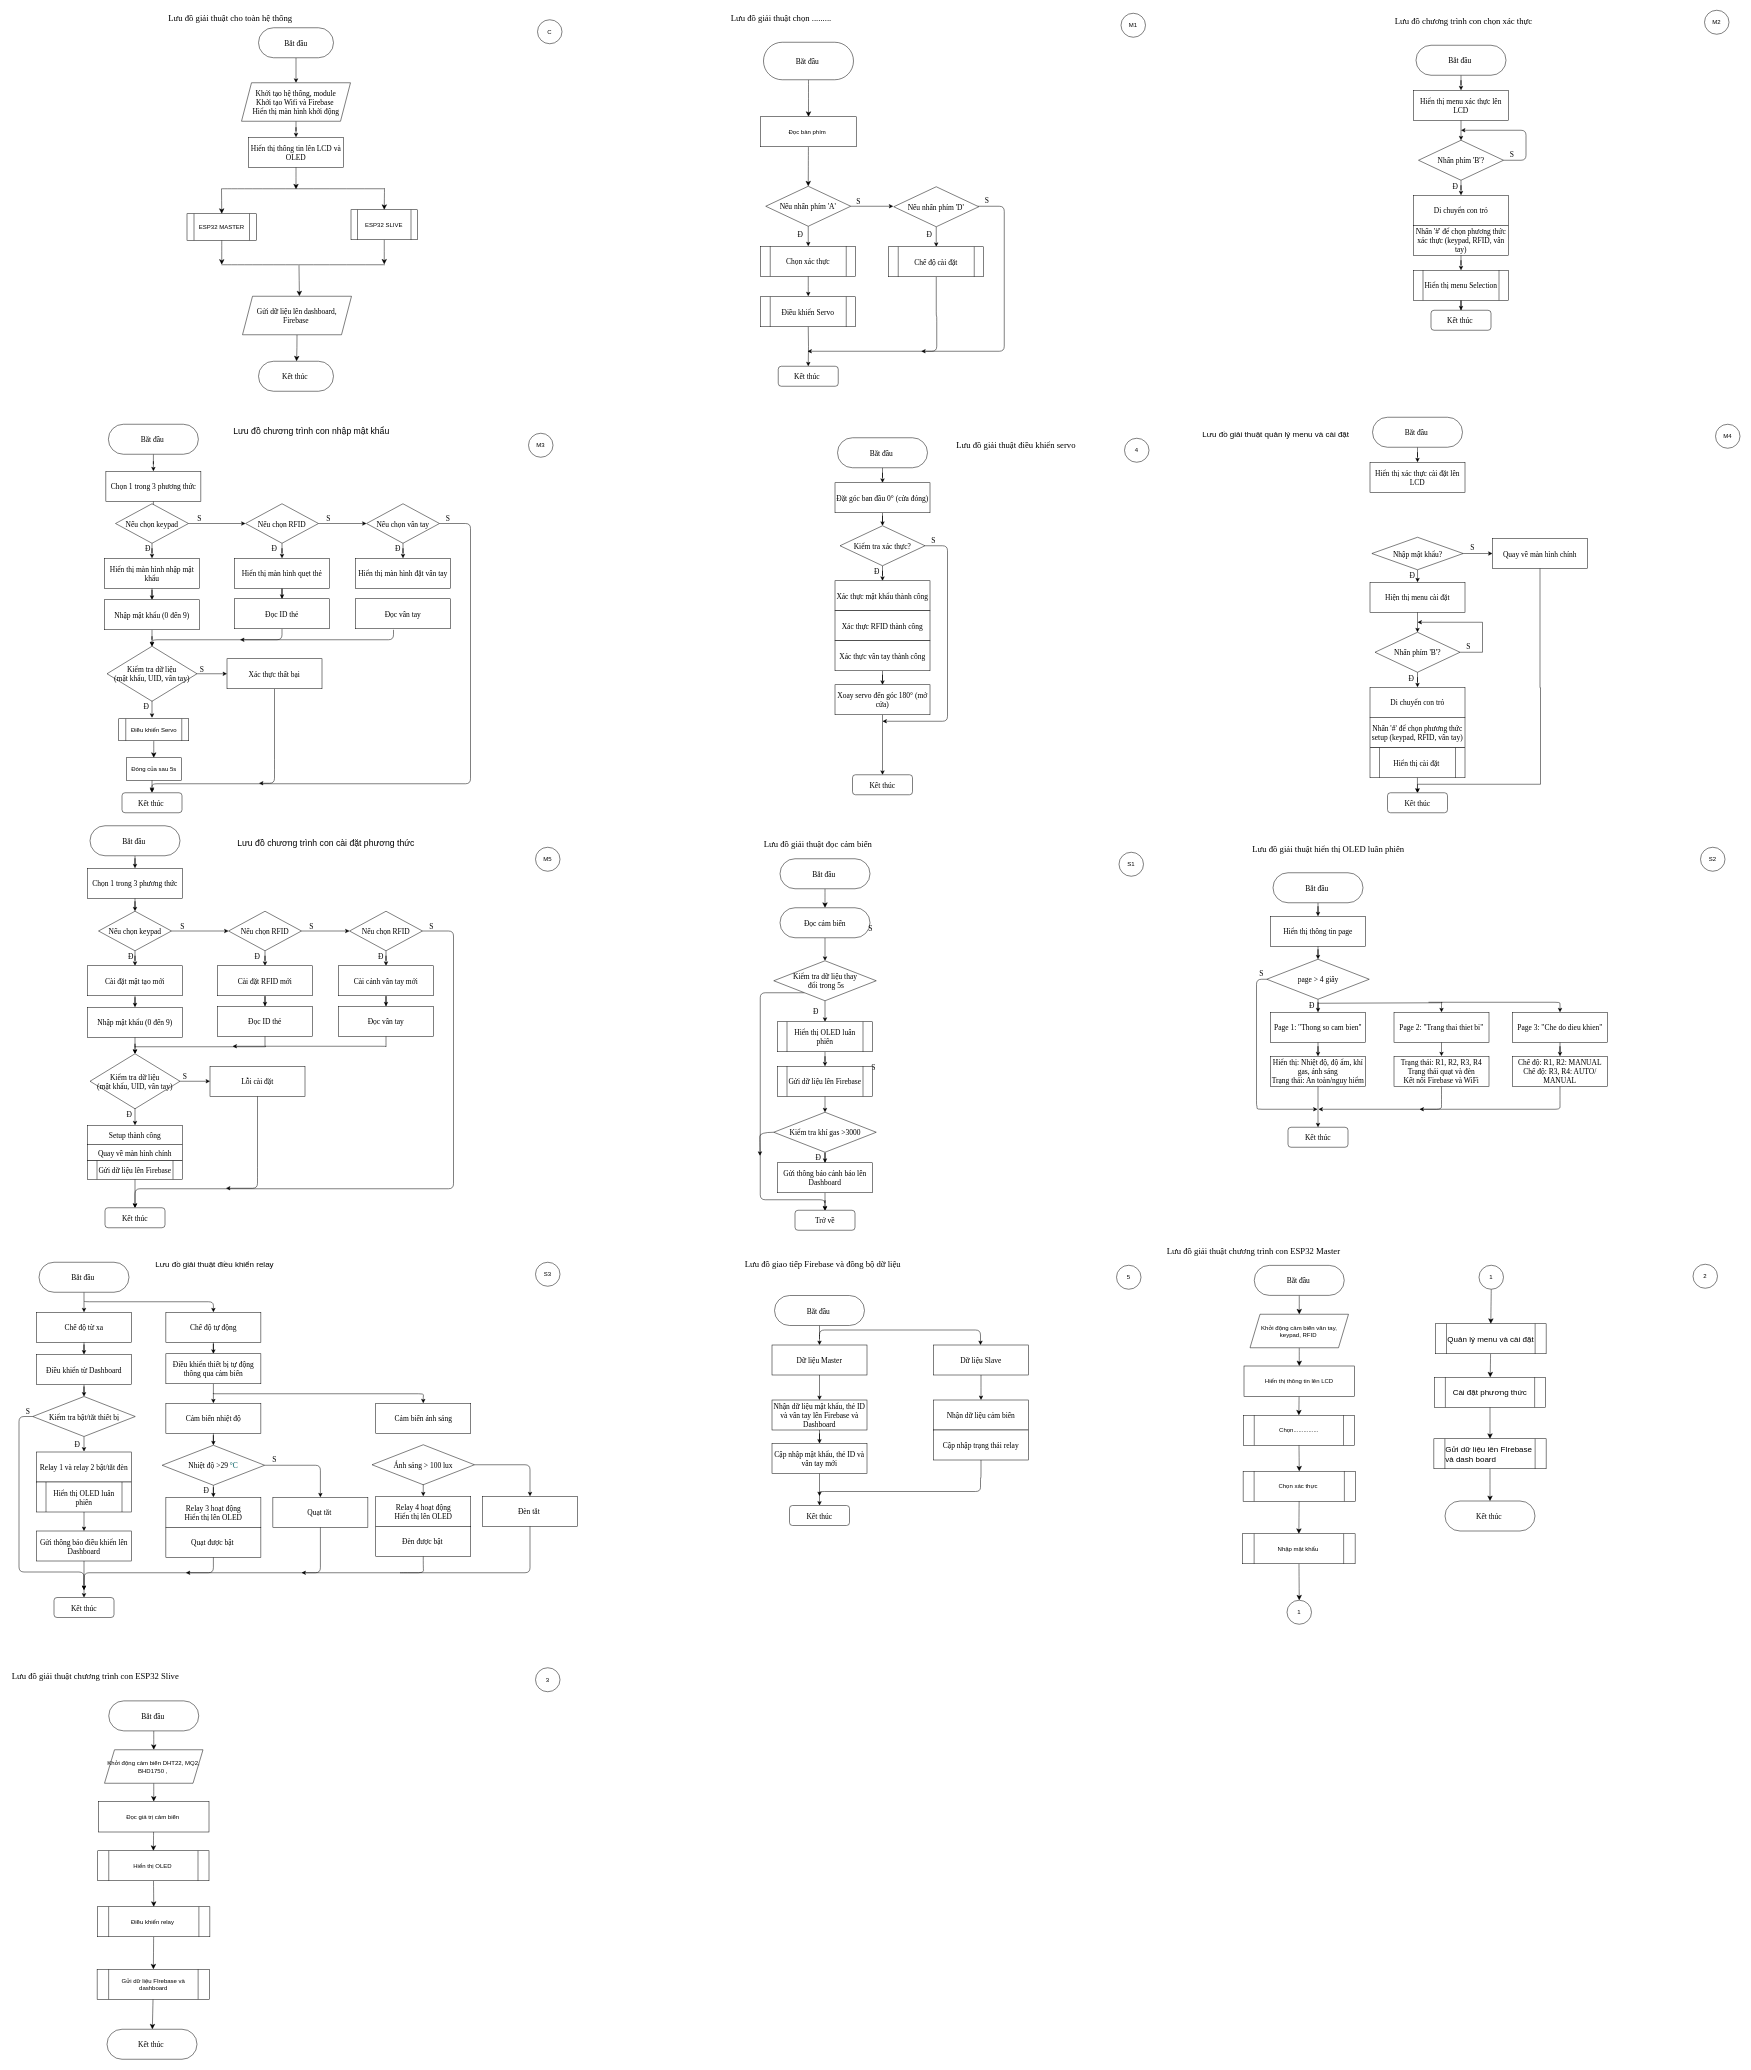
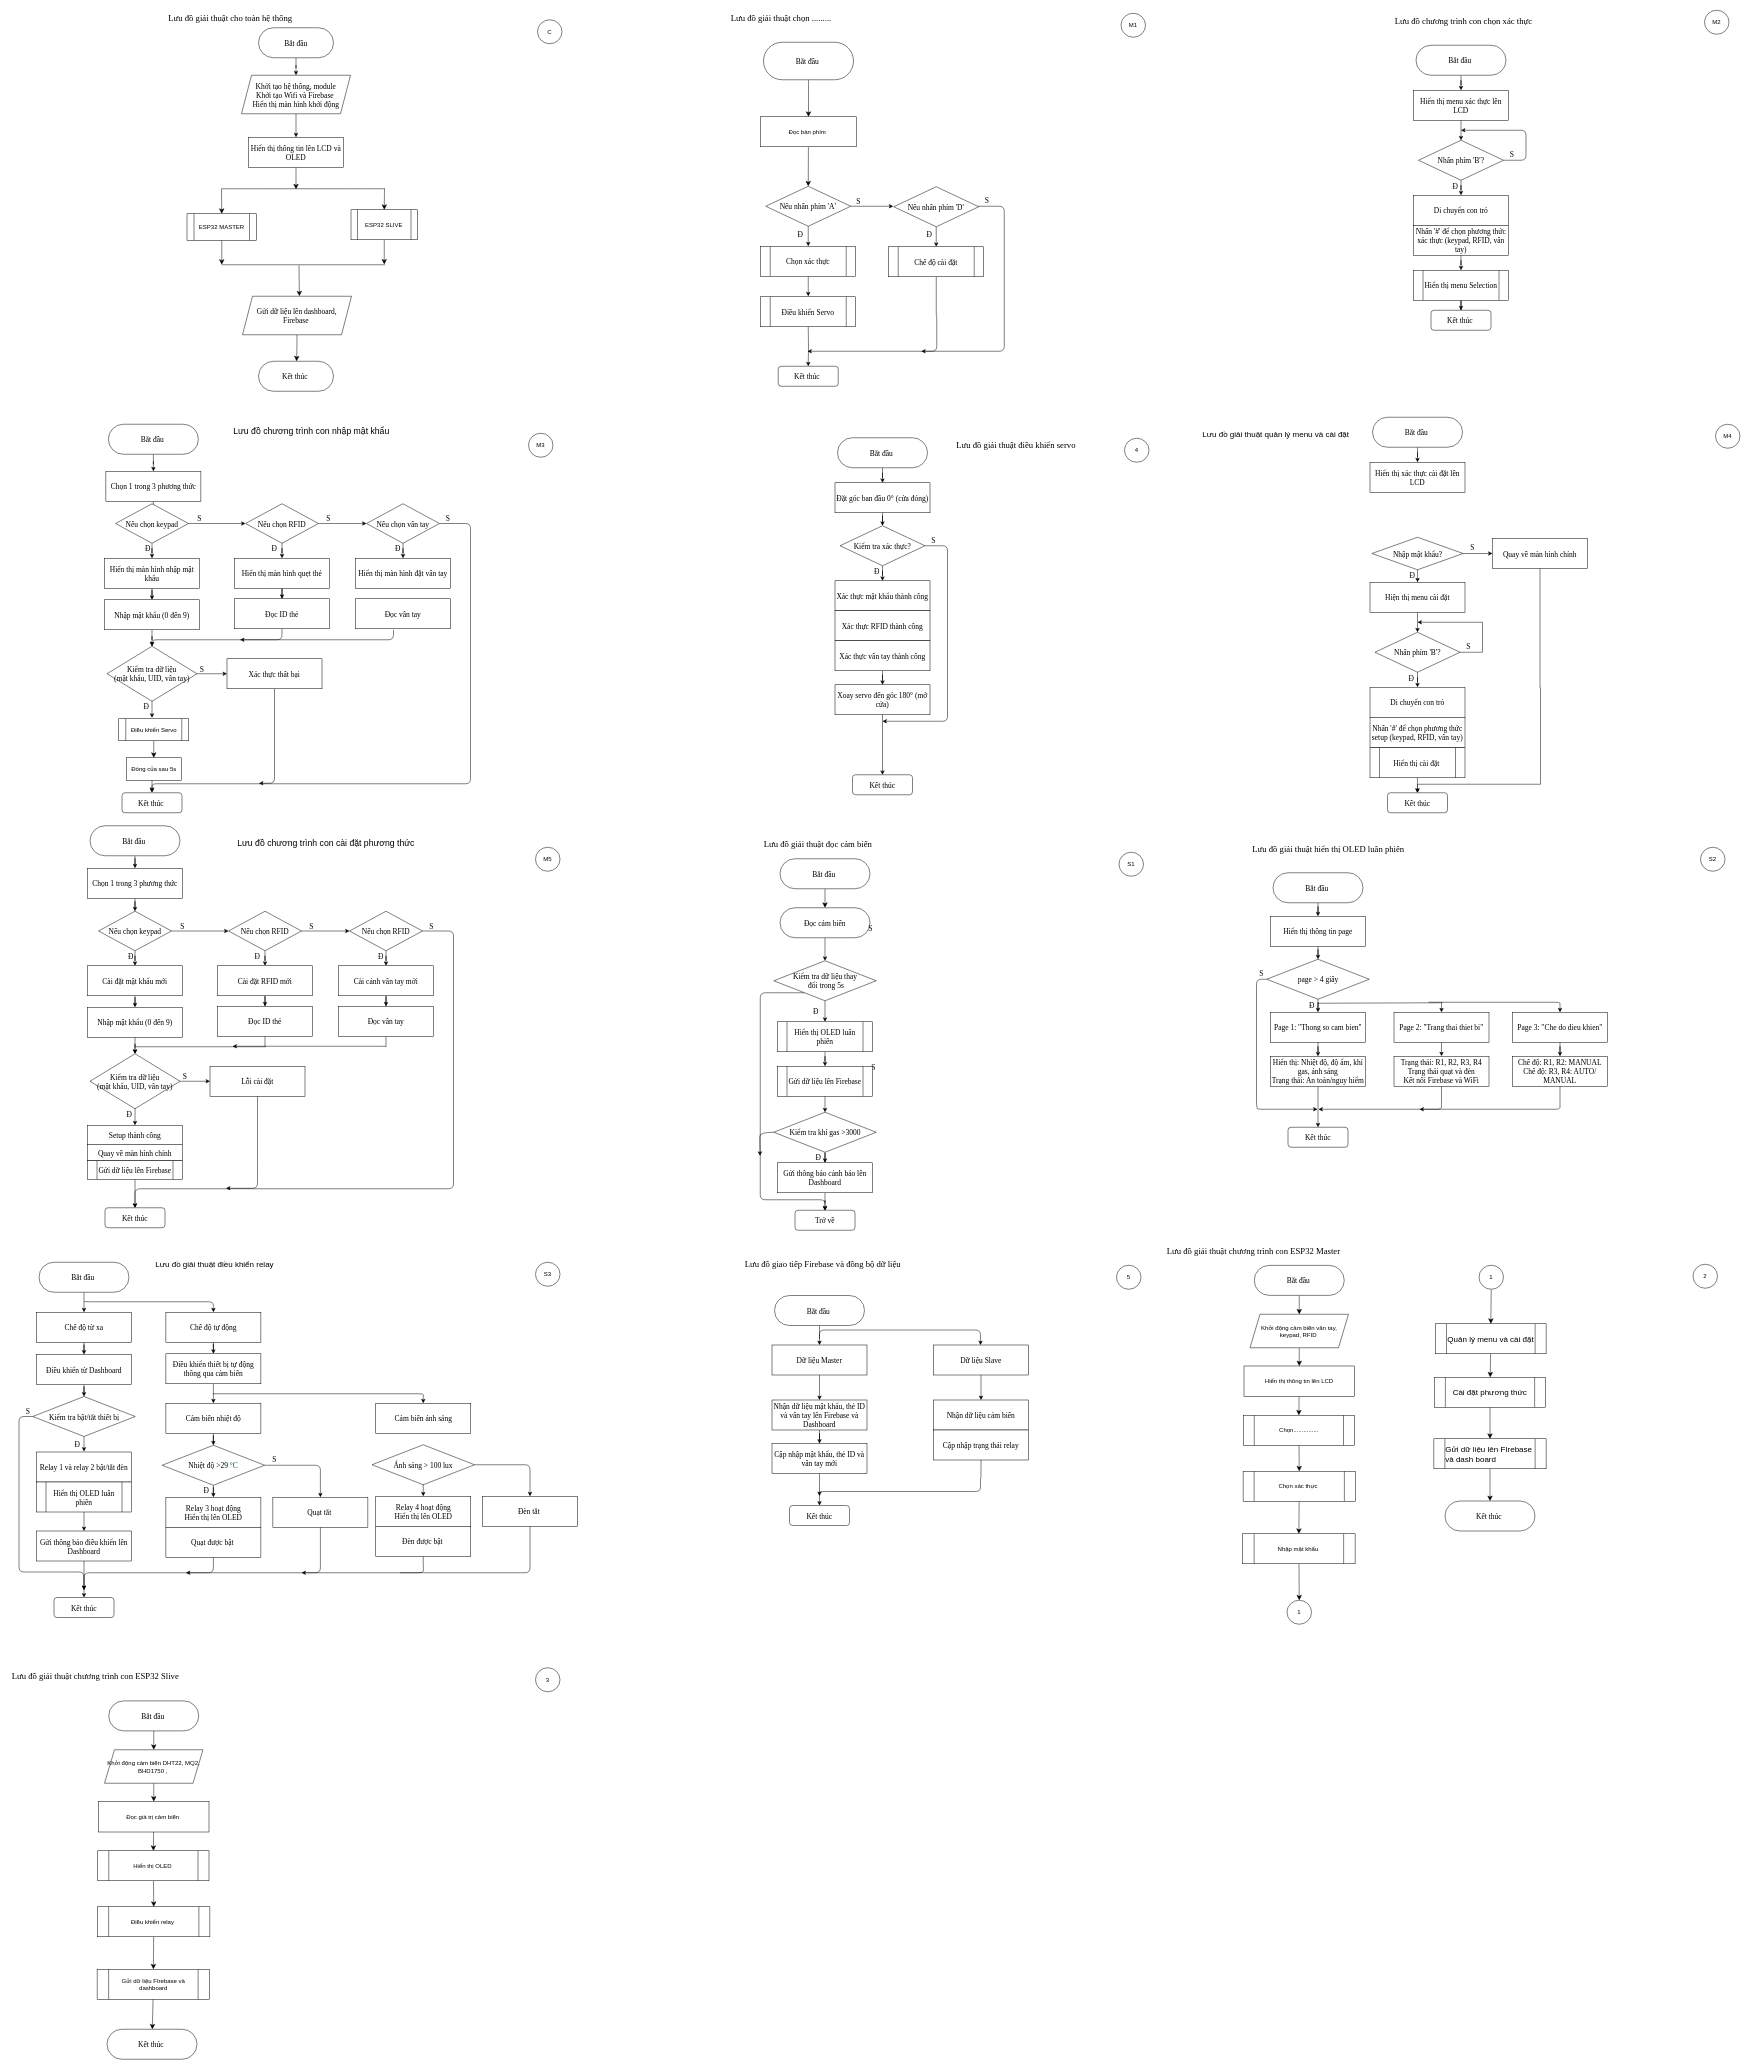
(296, 102) -> (296, 95)
(135, 981) -> (135, 981)
